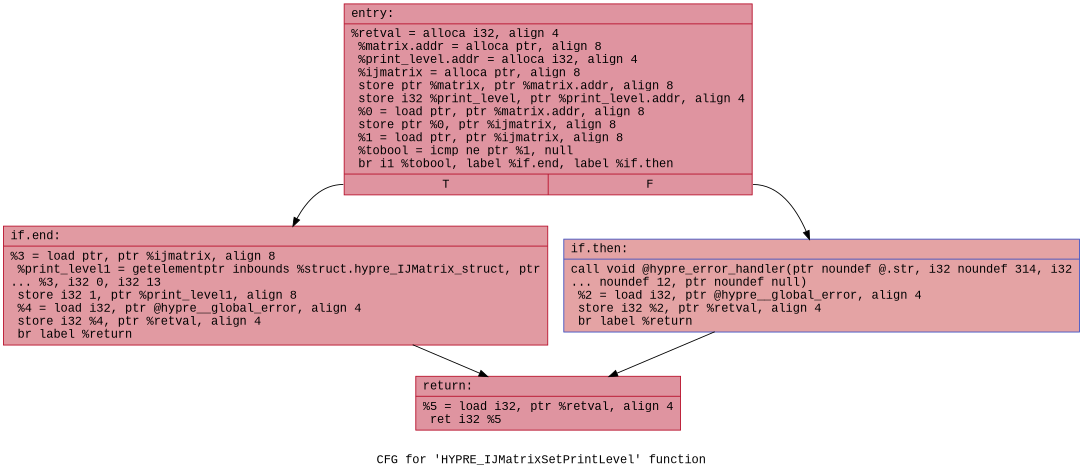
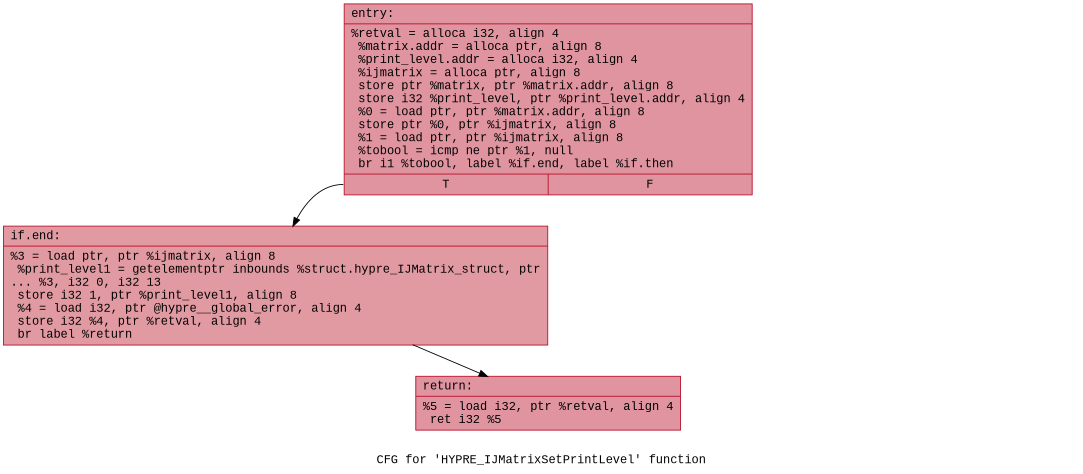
(822, 286) -> none
